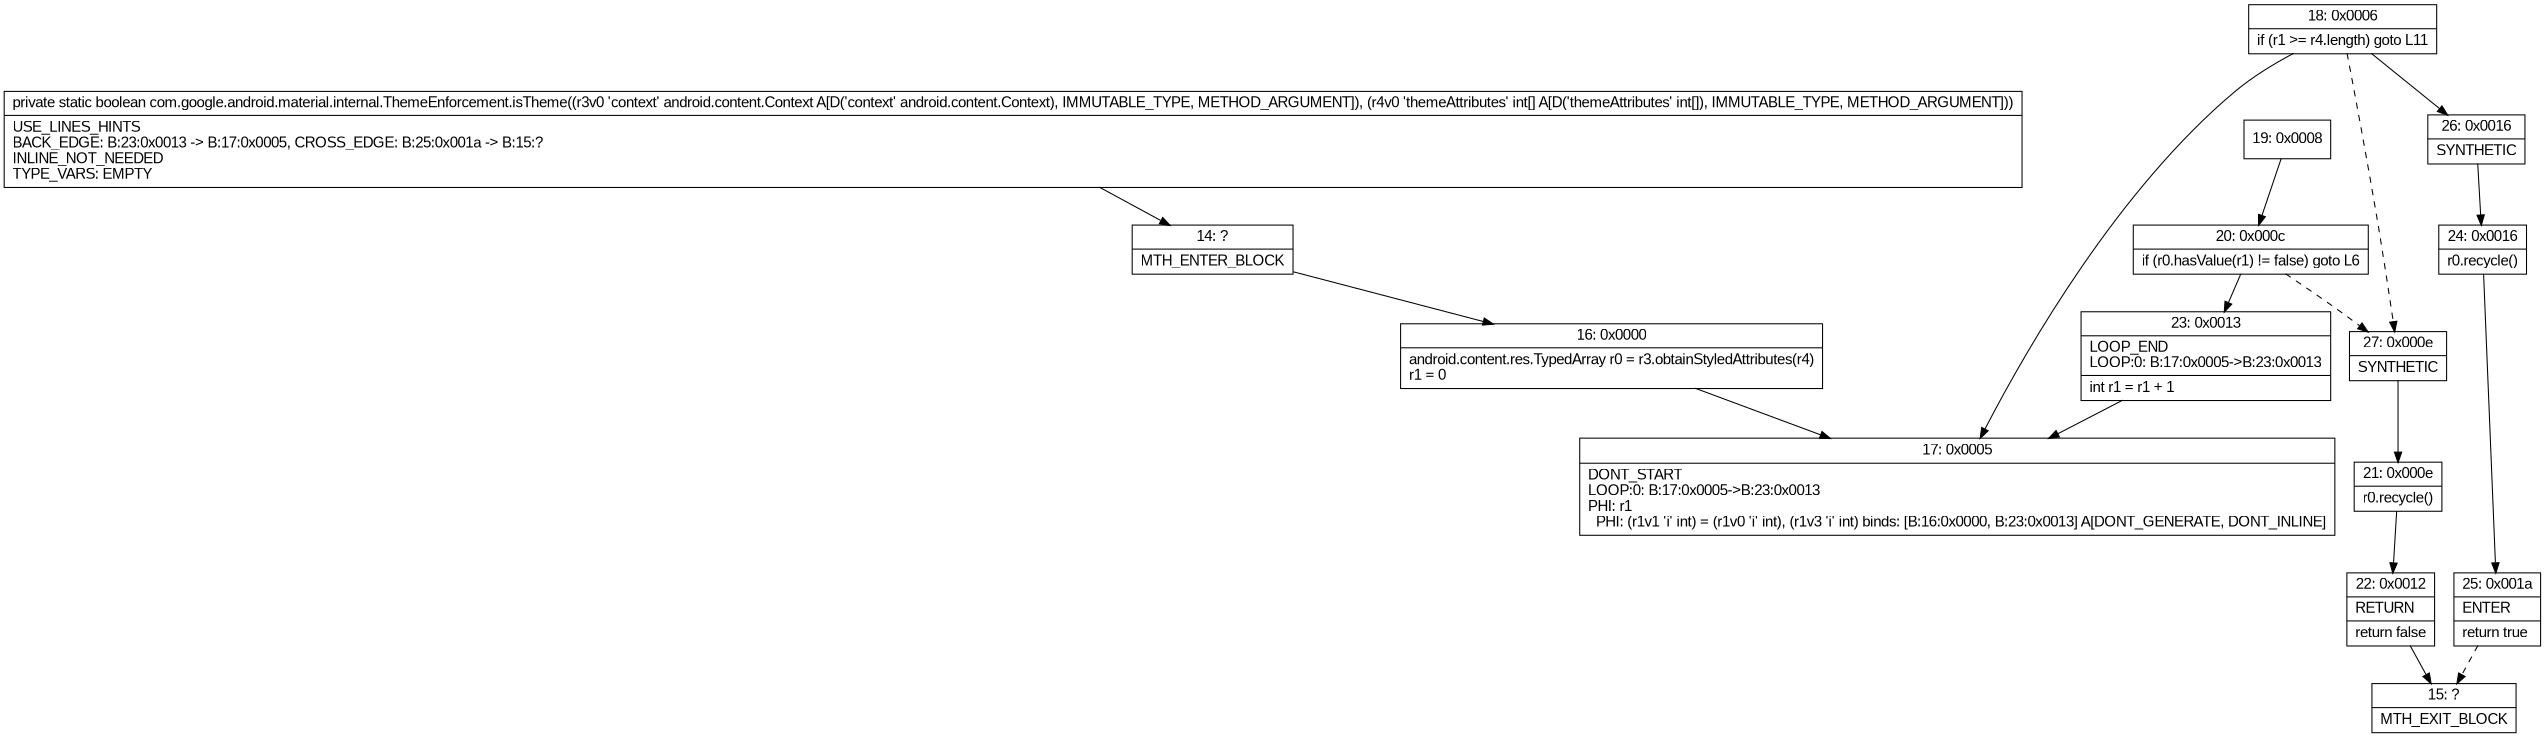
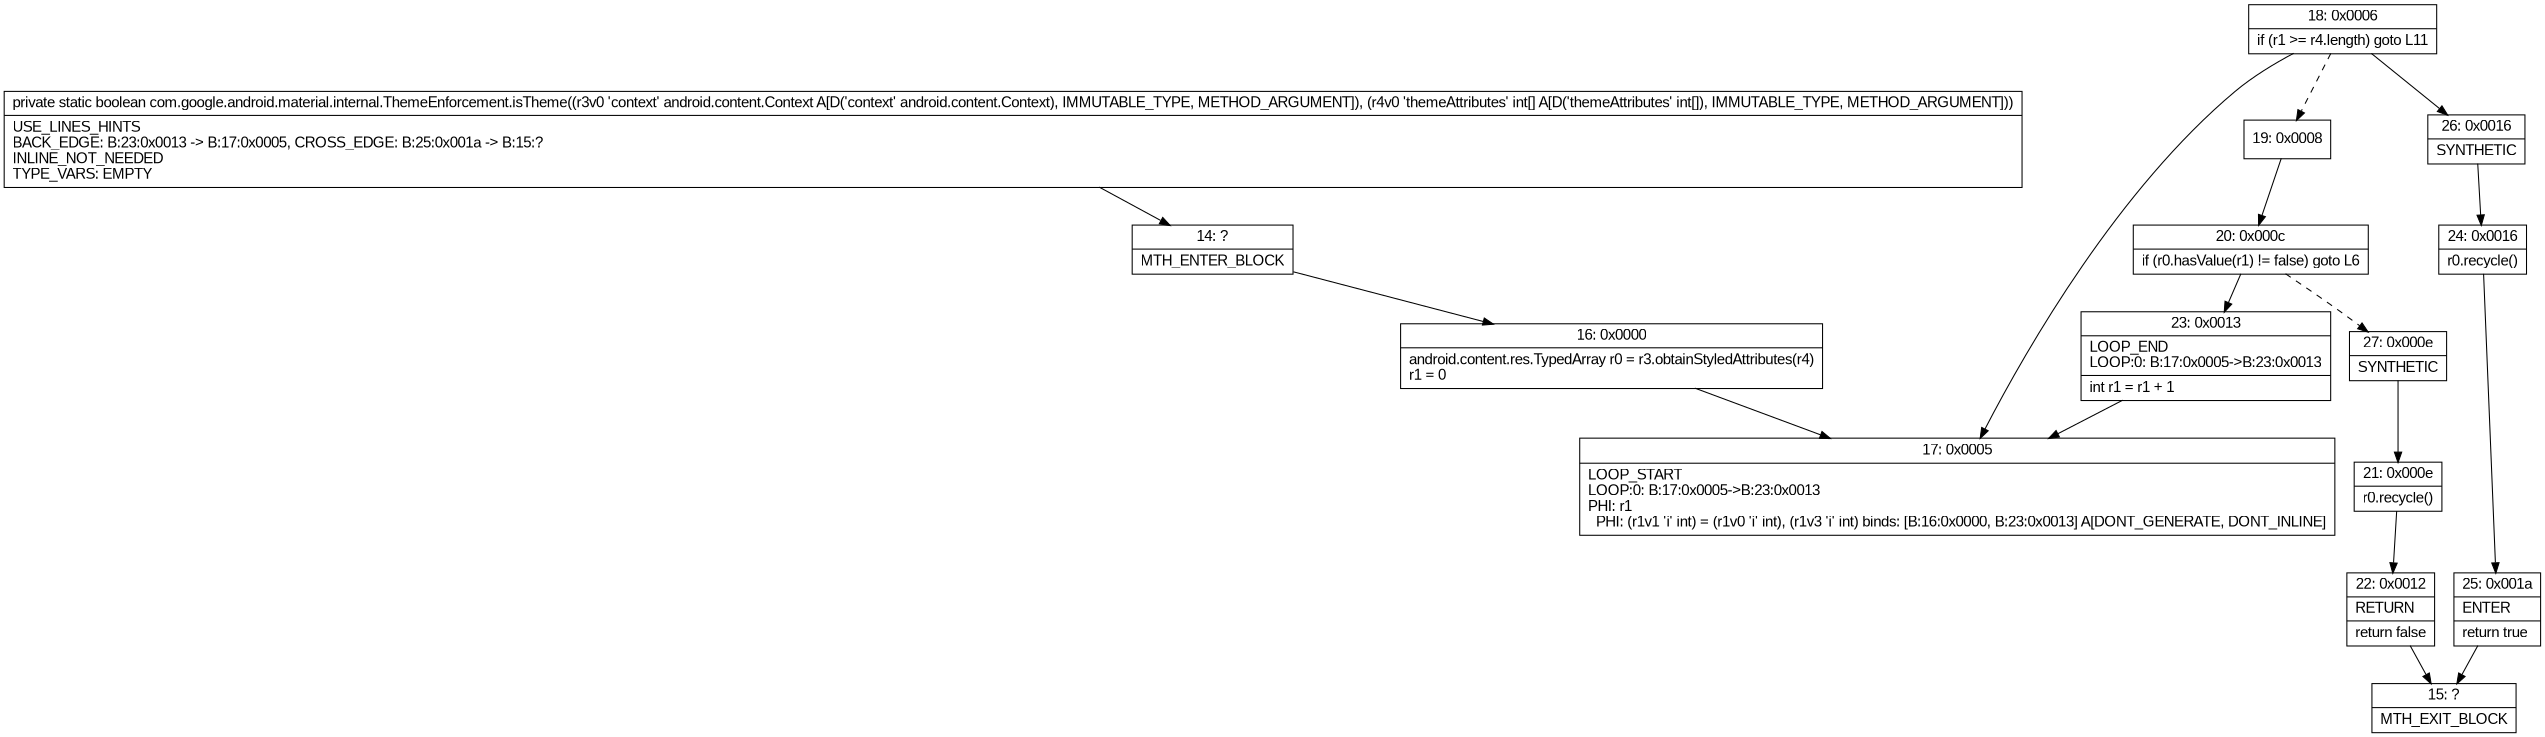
(2372, 187) -> (2316, 82)
(1636, 475) -> (1636, 475)
(2470, 660) -> (2470, 660)
